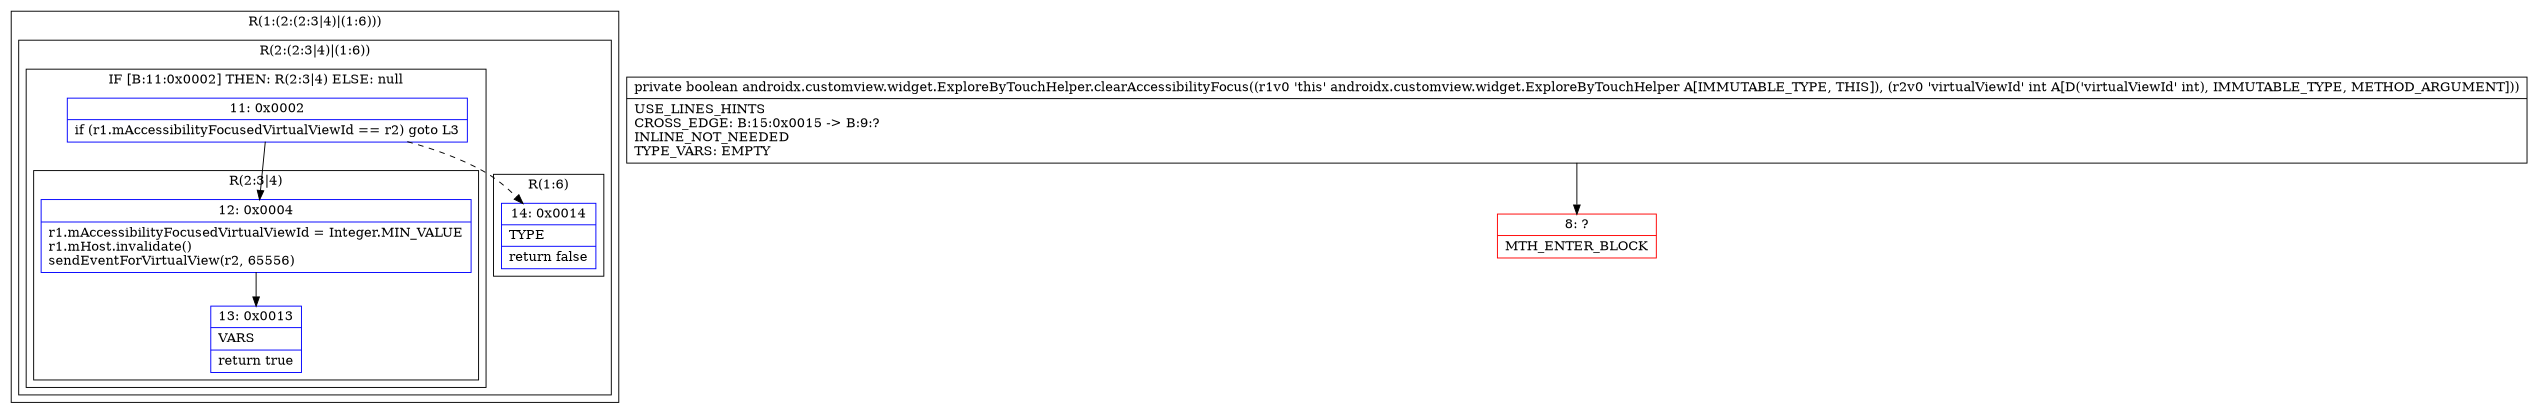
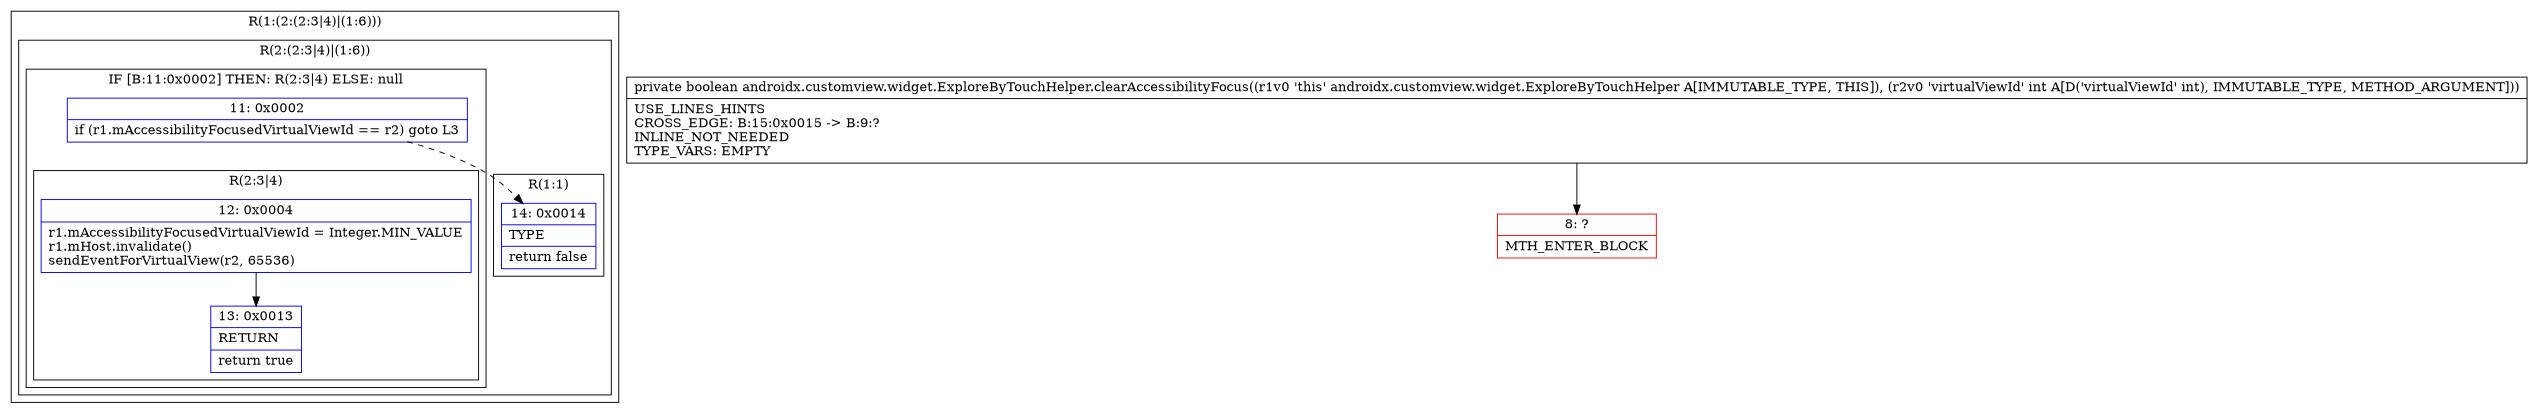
(263, 165) -> none
(549, 185) -> (549, 185)
(172, 261) -> (172, 261)
(237, 338) -> (249, 338)
